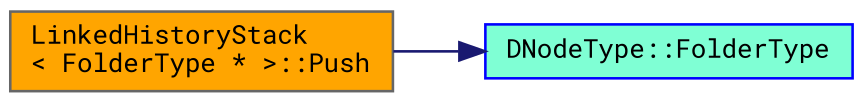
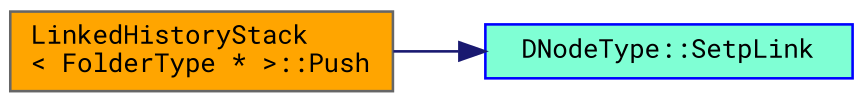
(669, 51) -> (669, 51)
